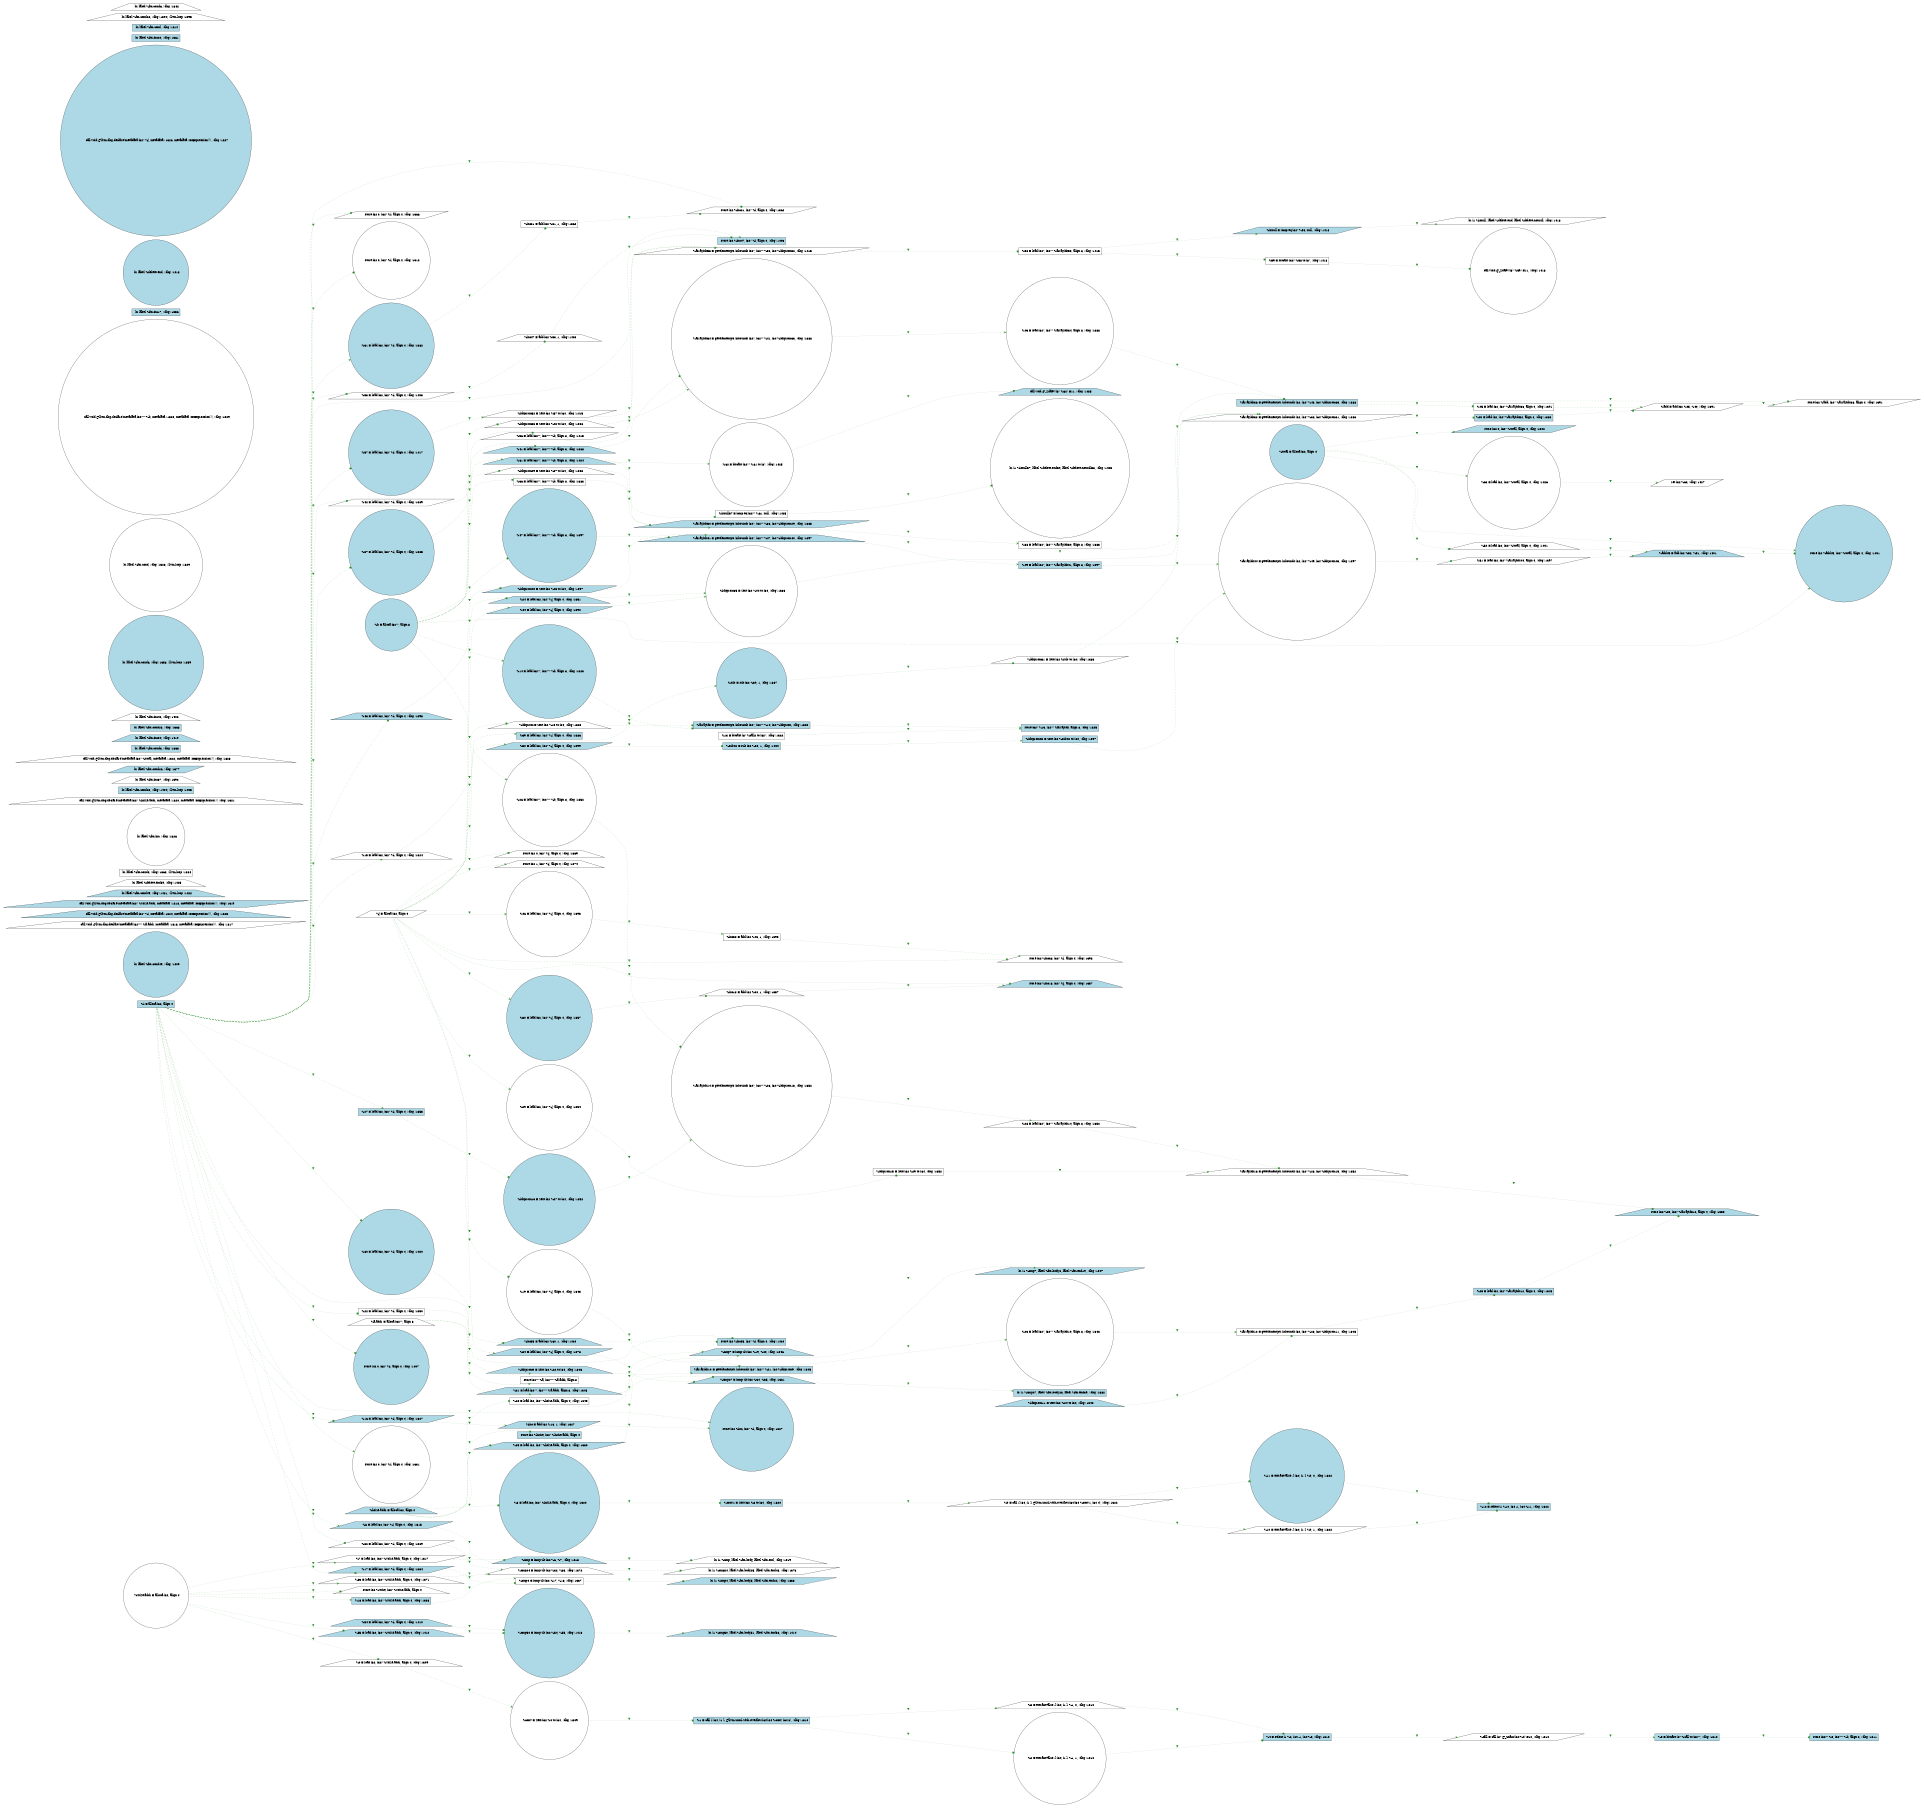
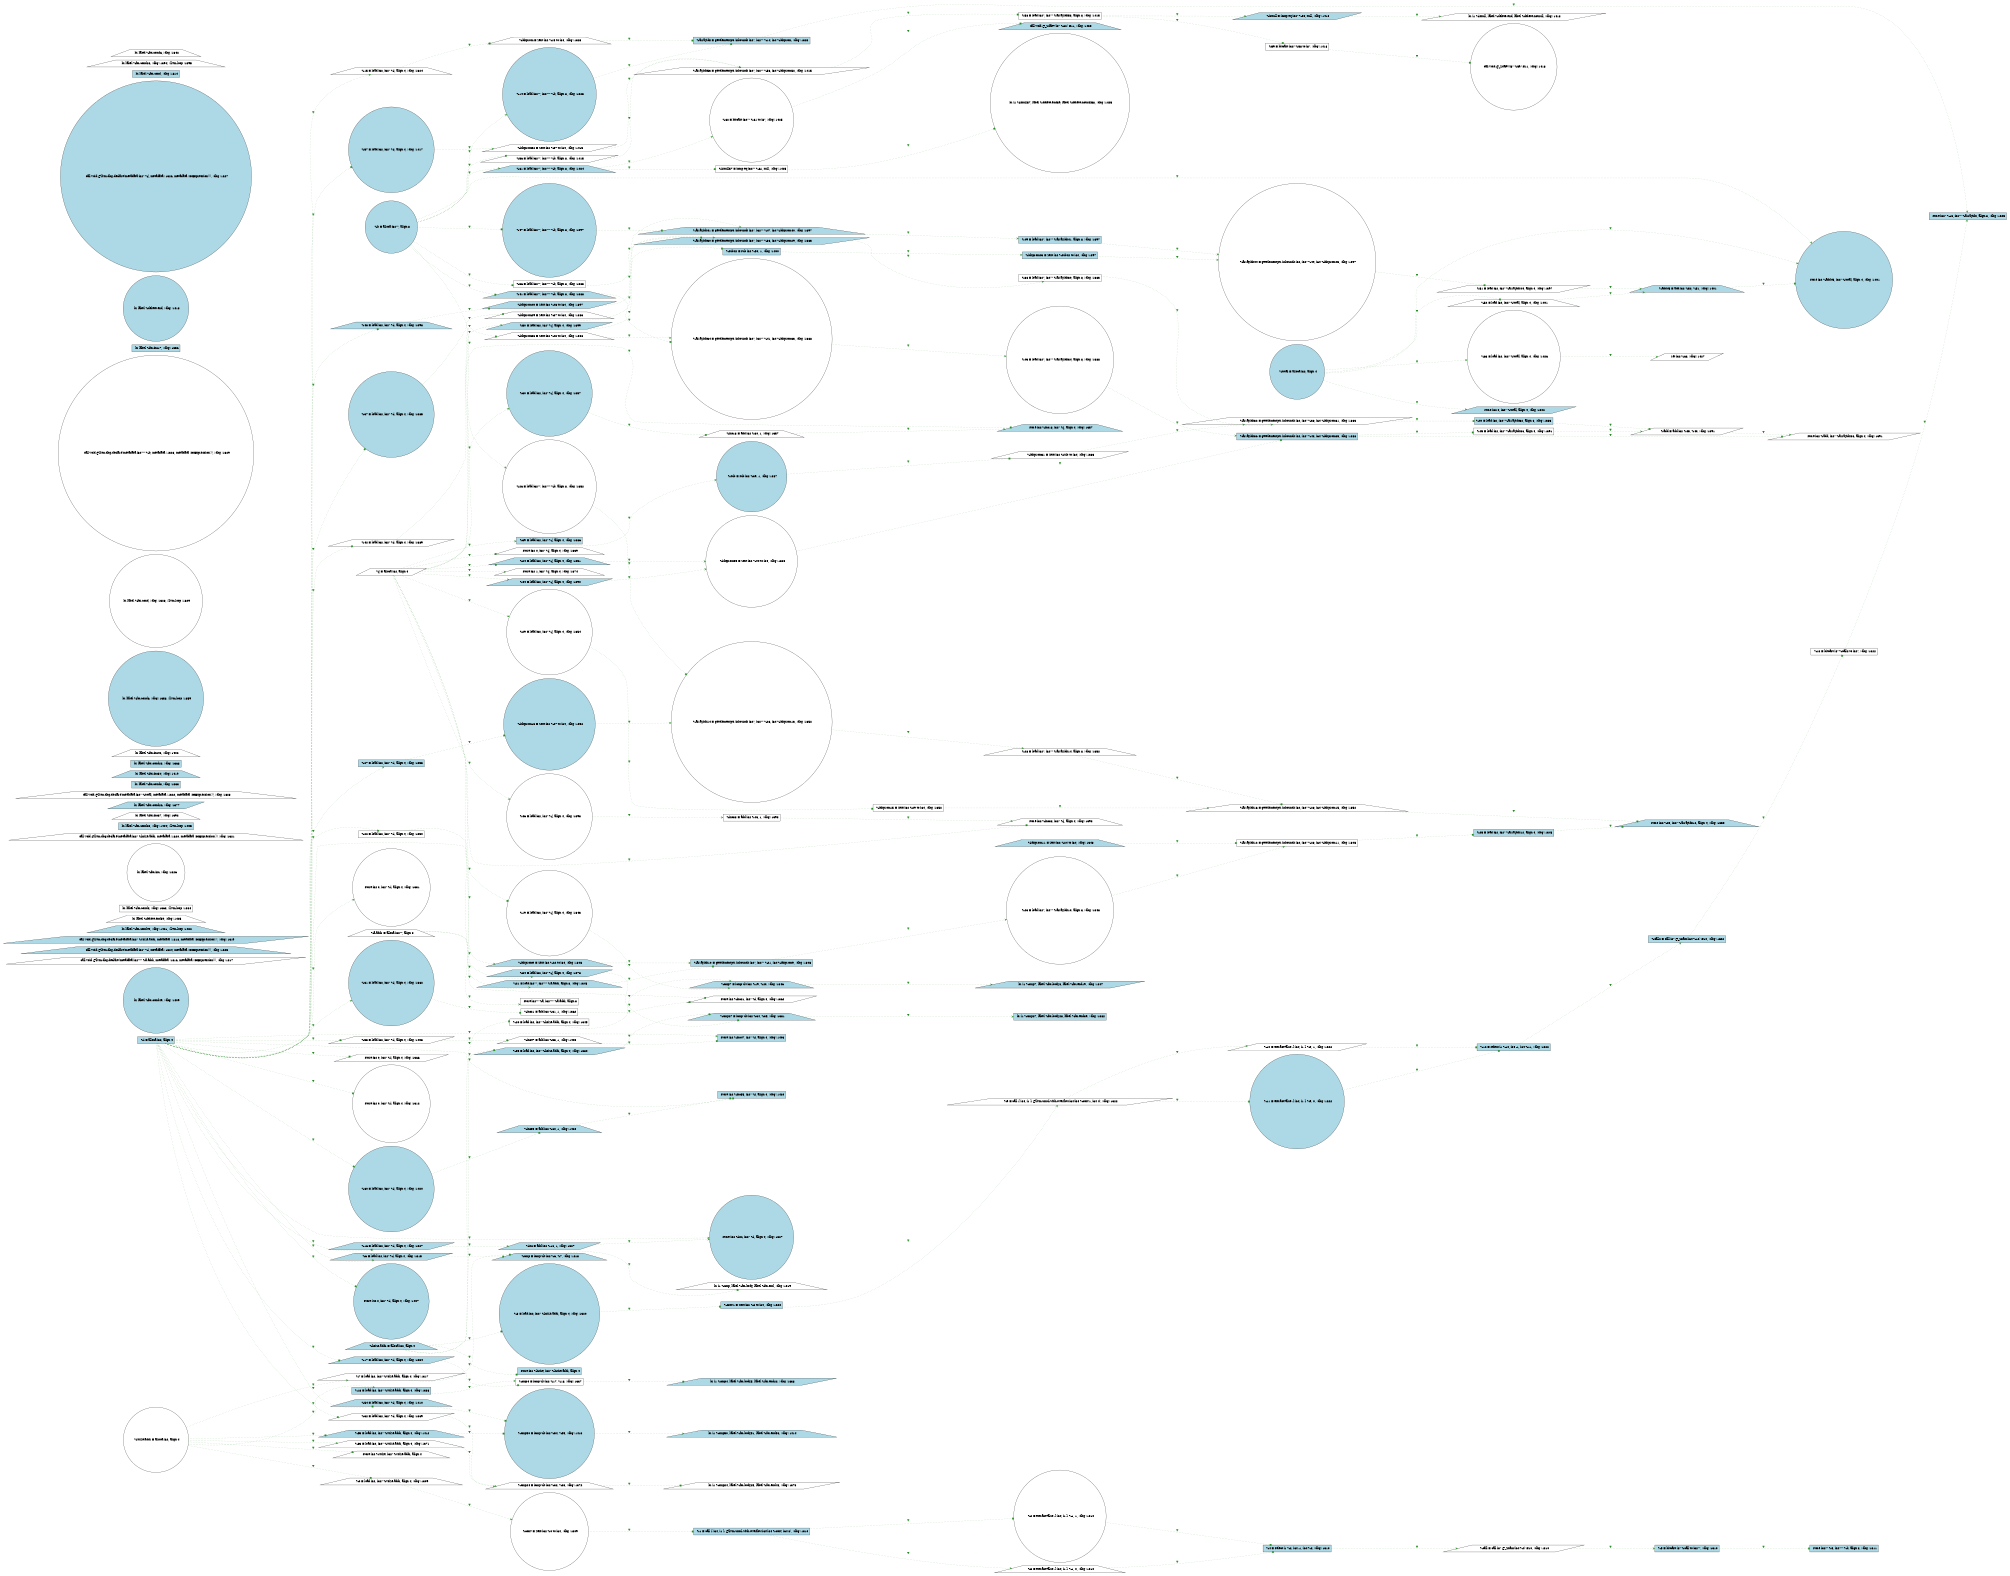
(156, 38) -> none
none -> (1687, 939)
none -> (238, 1251)
